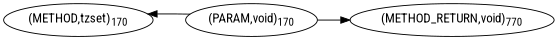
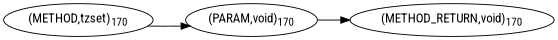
(174, 14) -> (164, 26)
(514, 19) -> (514, 19)
